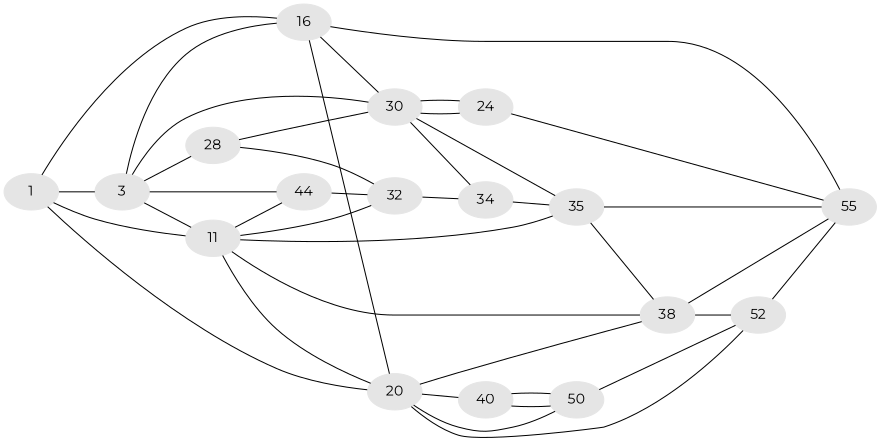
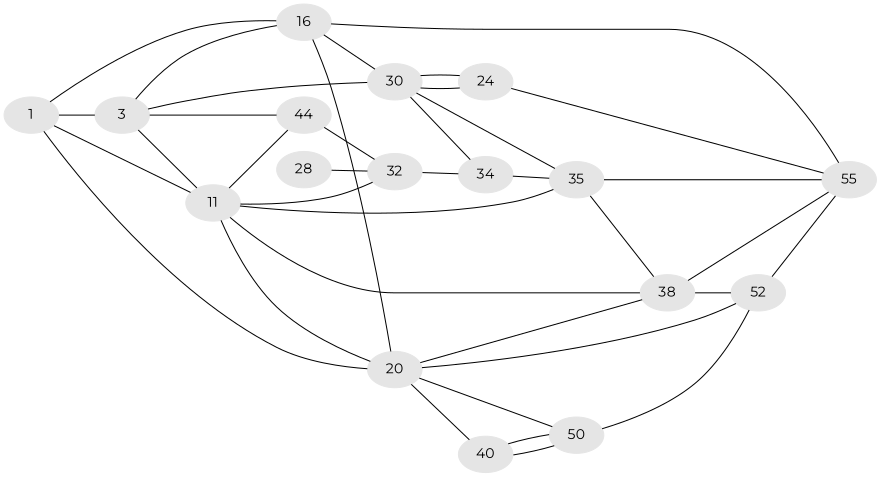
(304, 126) -> none
(168, 169) -> none
